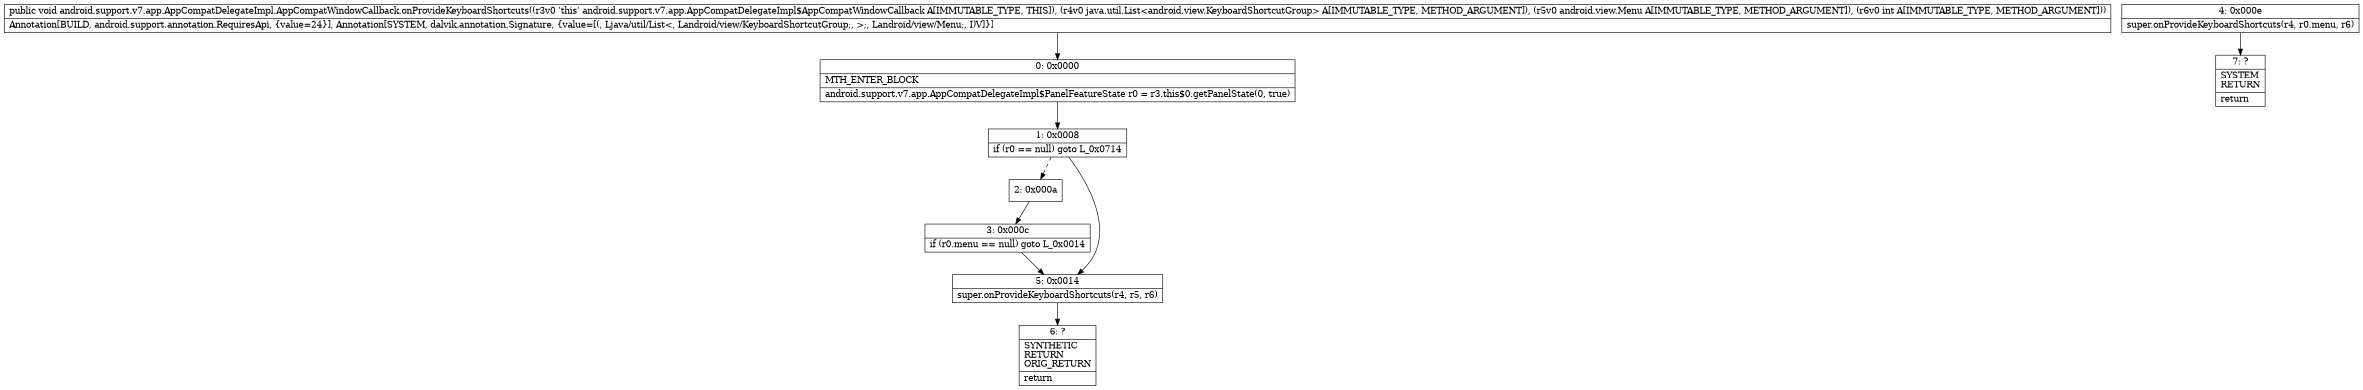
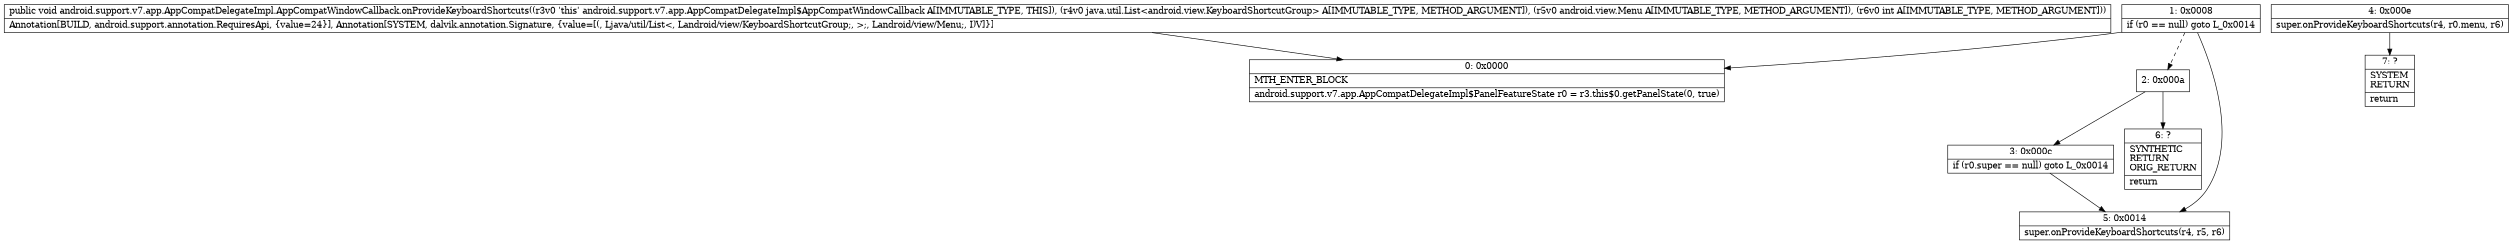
(1058, 112) -> (1927, 53)
(1058, 150) -> (2191, 25)
(1008, 245) -> (2031, 166)
(1058, 311) -> (2163, 107)
